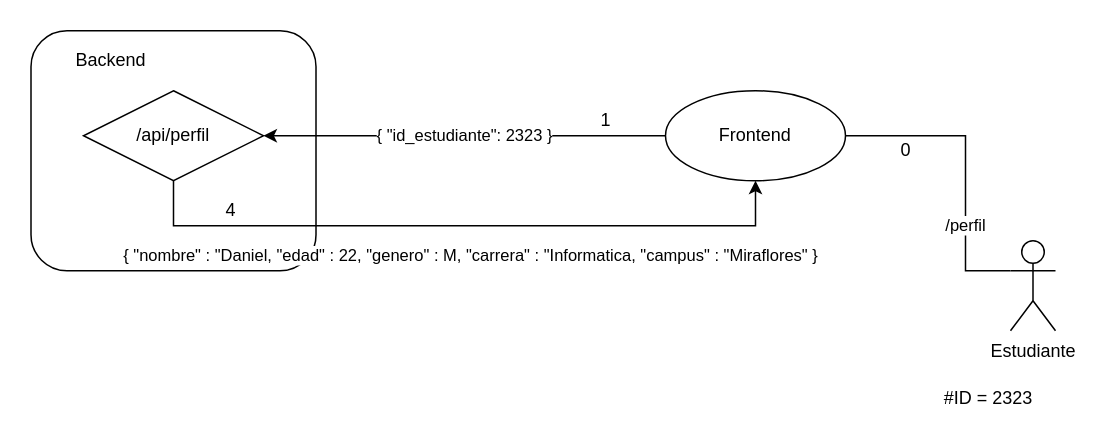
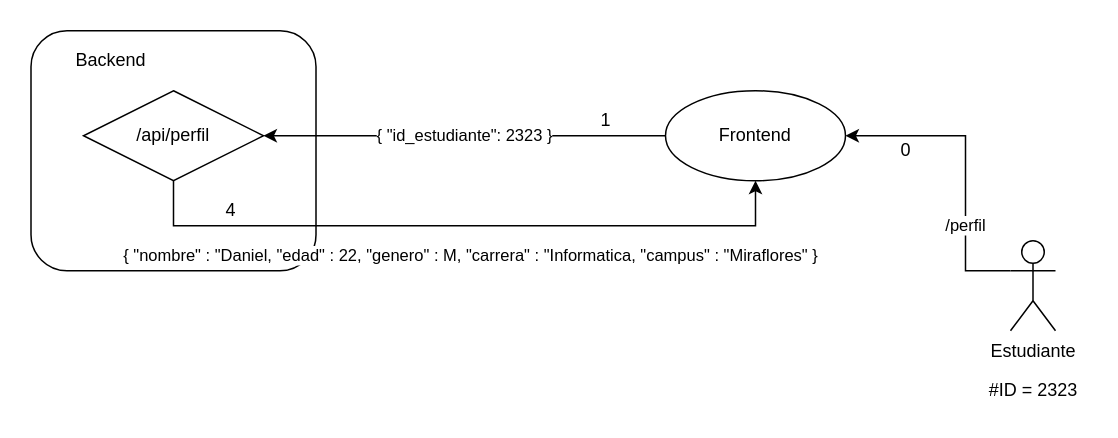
(852, 136) -> (857, 136)
(988, 398) -> (1033, 391)
